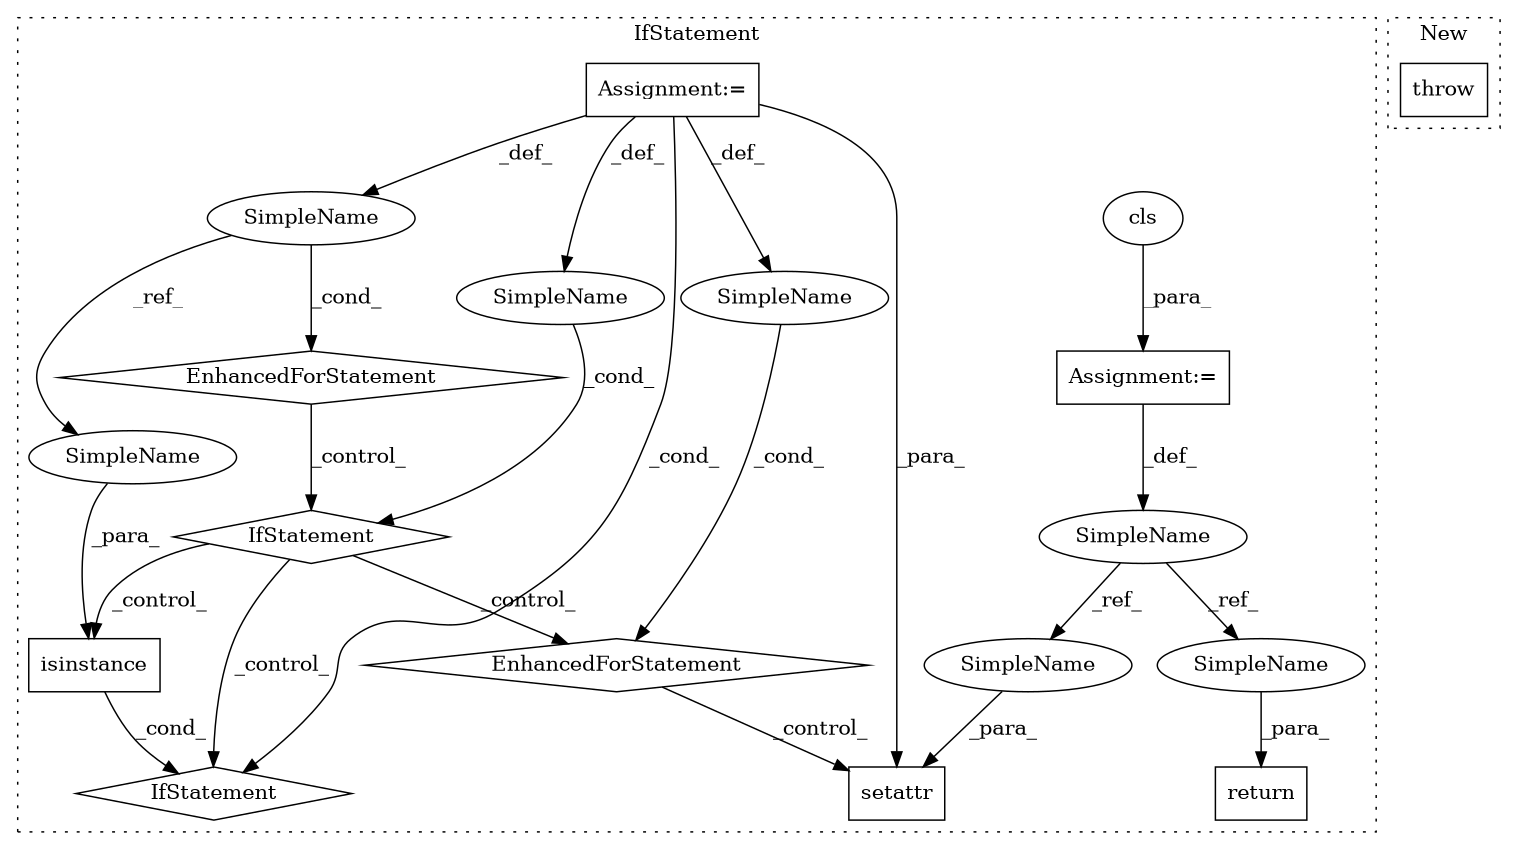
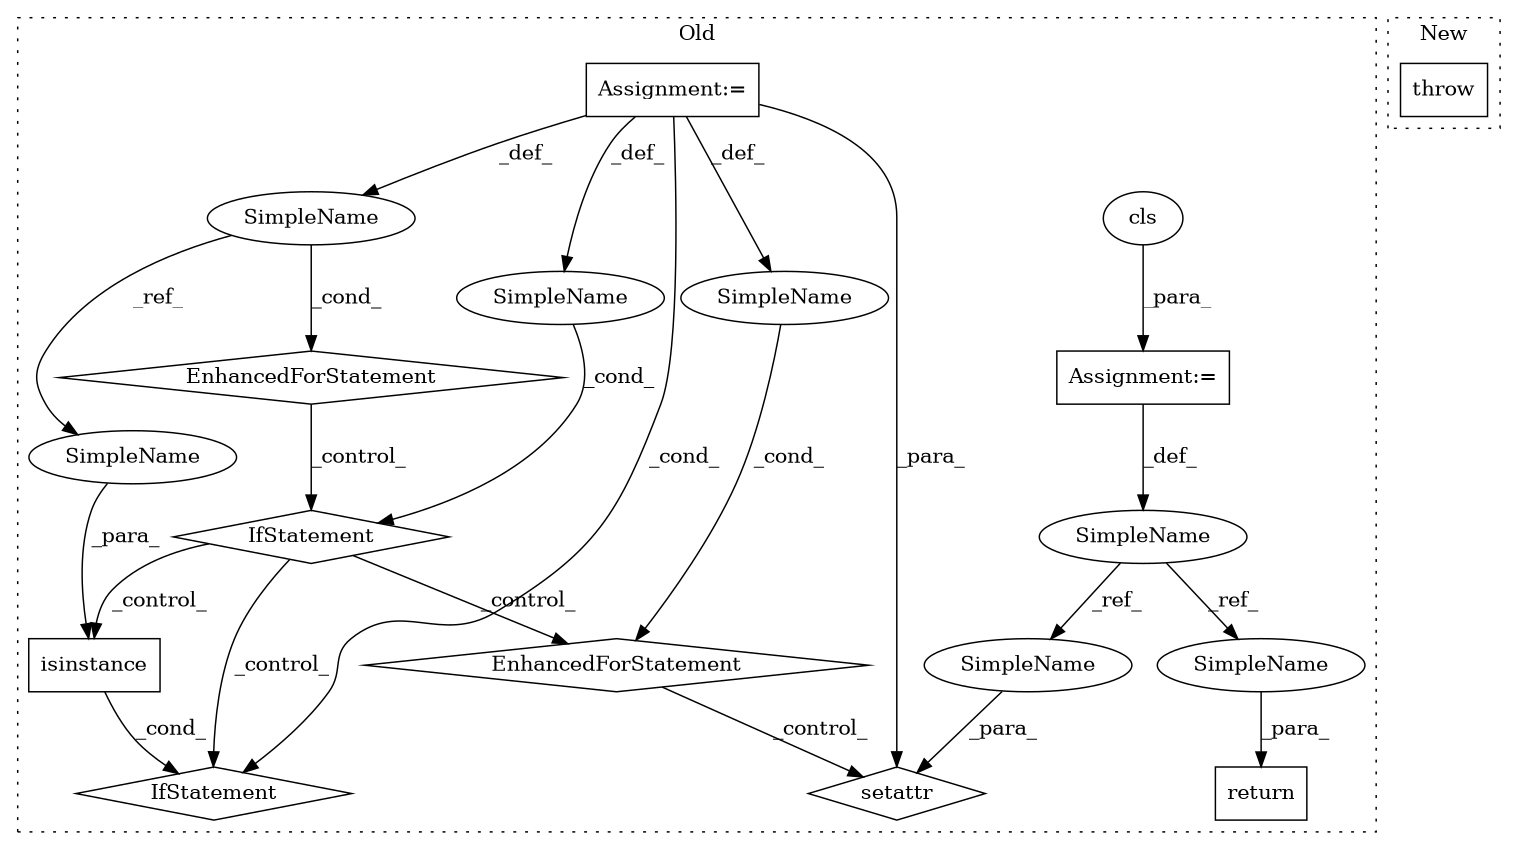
(697, 35) -> (697, 35)
(897, 794) -> (897, 794)
